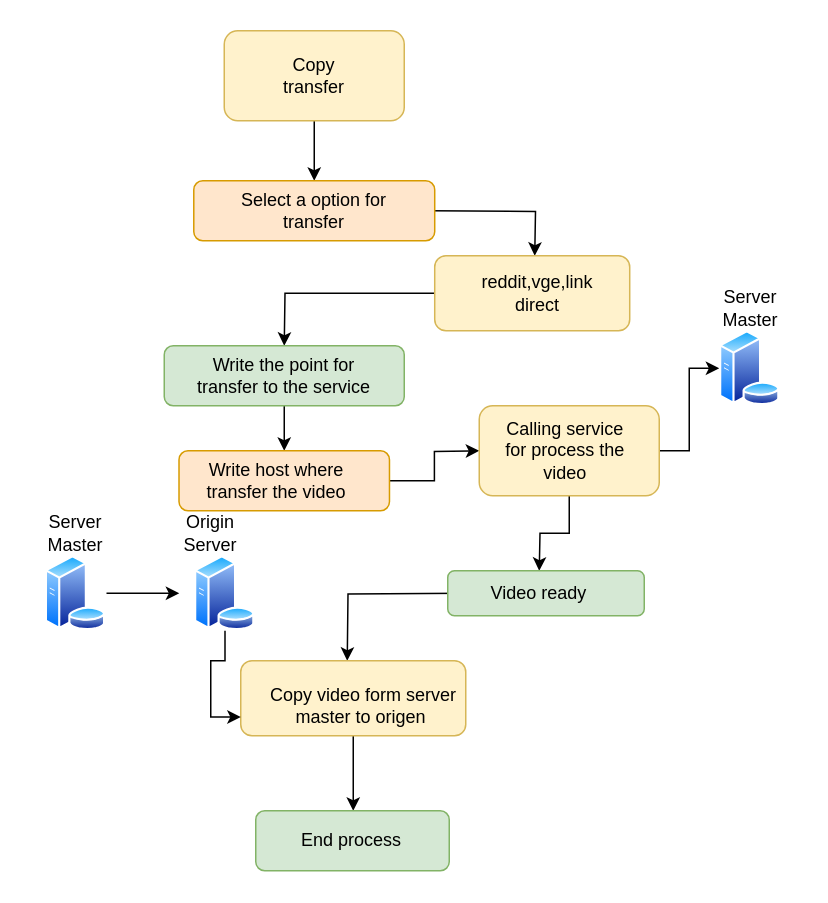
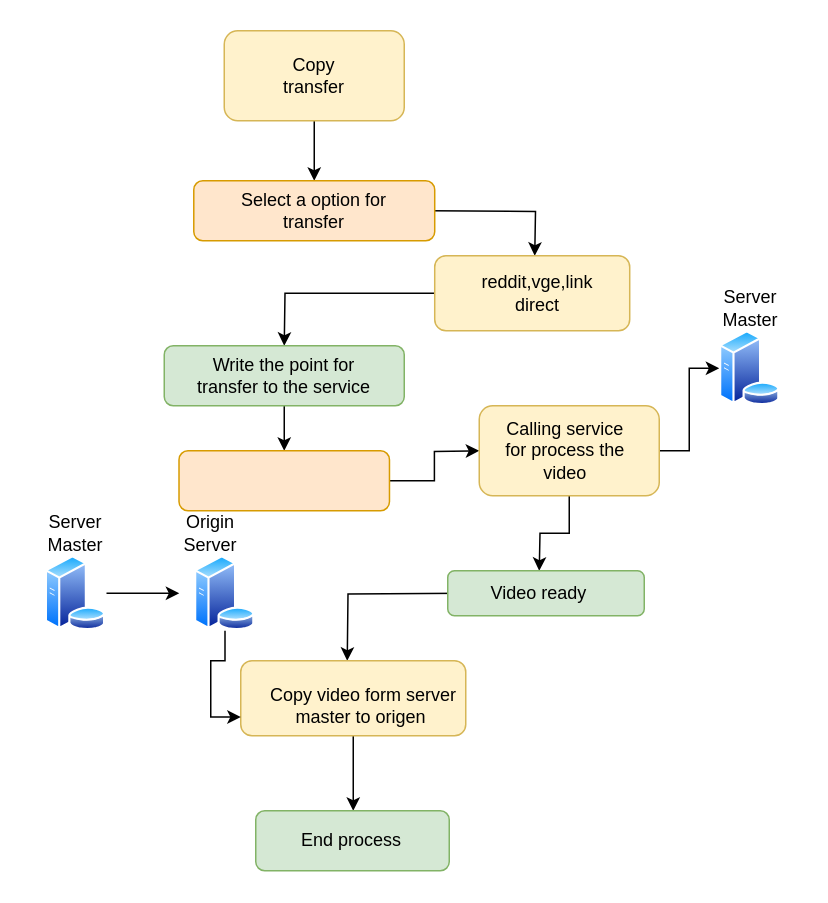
(277, 481) -> none
